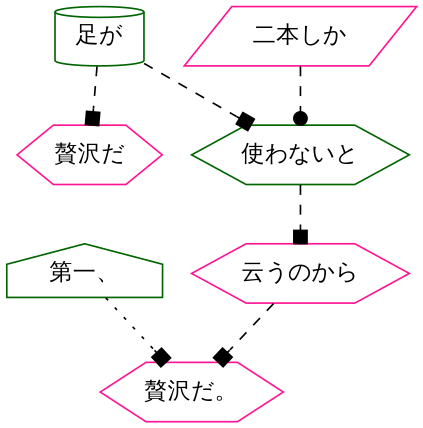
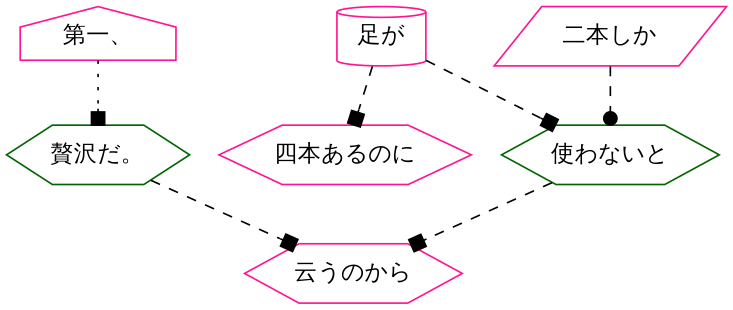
(99, 36) -> (381, 36)
(90, 155) -> (345, 155)
(85, 273) -> (98, 36)
(252, 327) -> (215, 209)
(192, 392) -> (98, 155)
